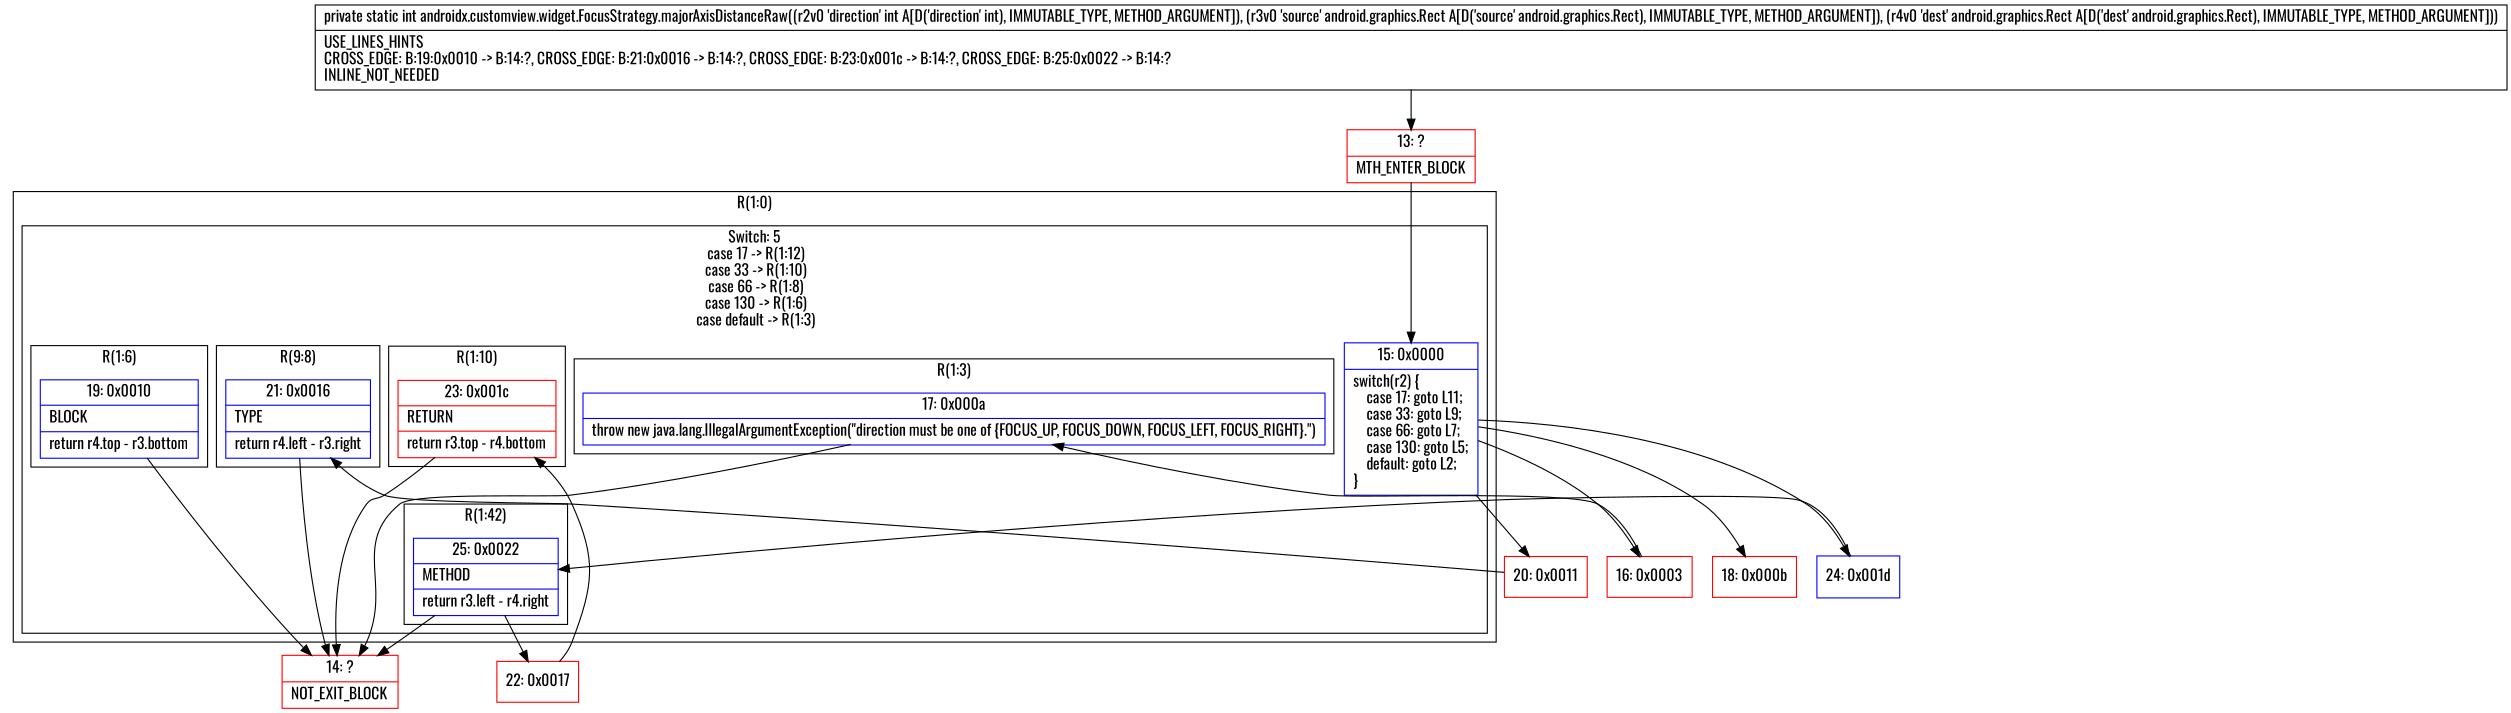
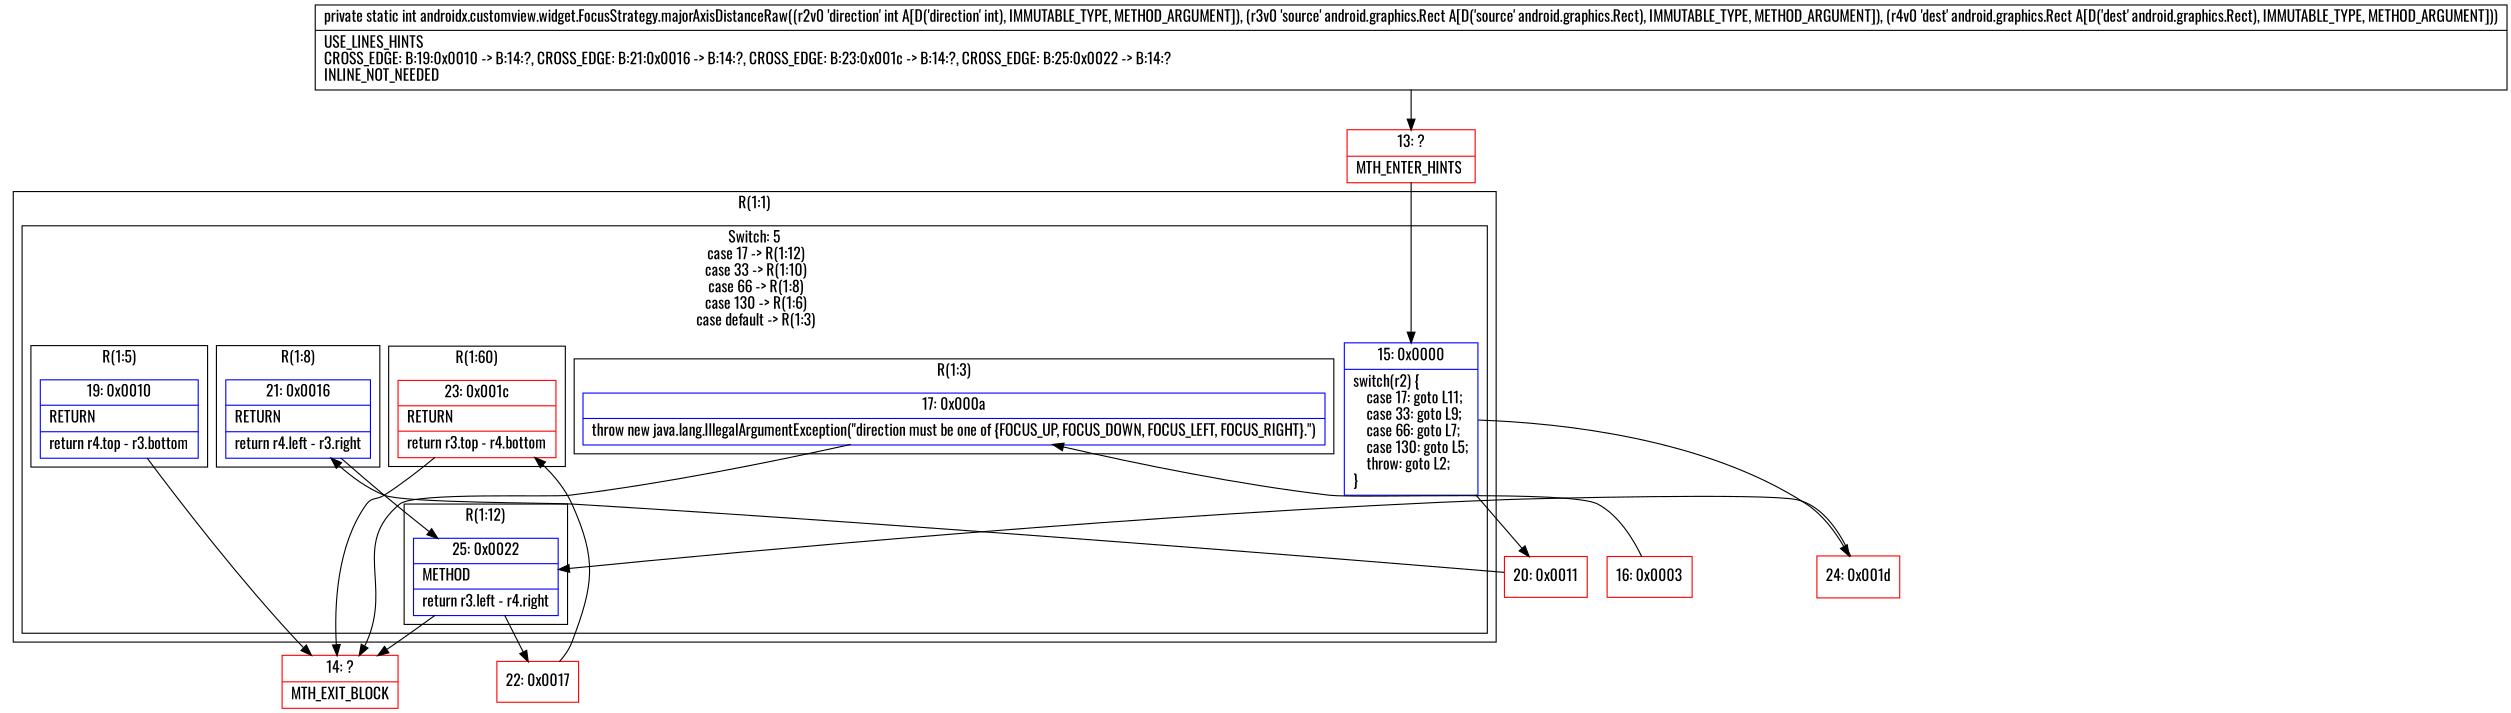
(1411, 169) -> (1409, 169)
(755, 204) -> (755, 204)
(119, 358) -> (119, 358)
(298, 358) -> (298, 358)
(477, 359) -> (477, 359)
(68, 418) -> (73, 418)
(249, 418) -> (258, 418)
(1405, 465) -> (1402, 465)
(1565, 481) -> none
(486, 517) -> (486, 517)
(308, 552) -> (384, 495)
(1755, 577) -> none
(1858, 577) -> (1858, 577)
(340, 695) -> (340, 695)
